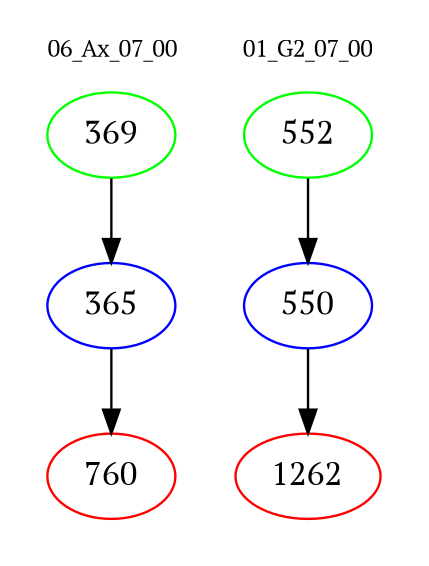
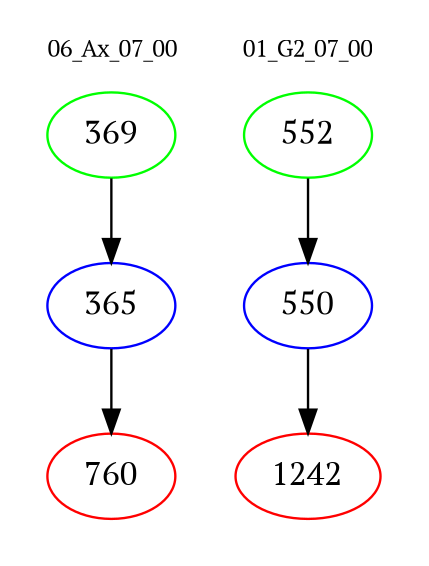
(308, 476) -> (308, 476)
